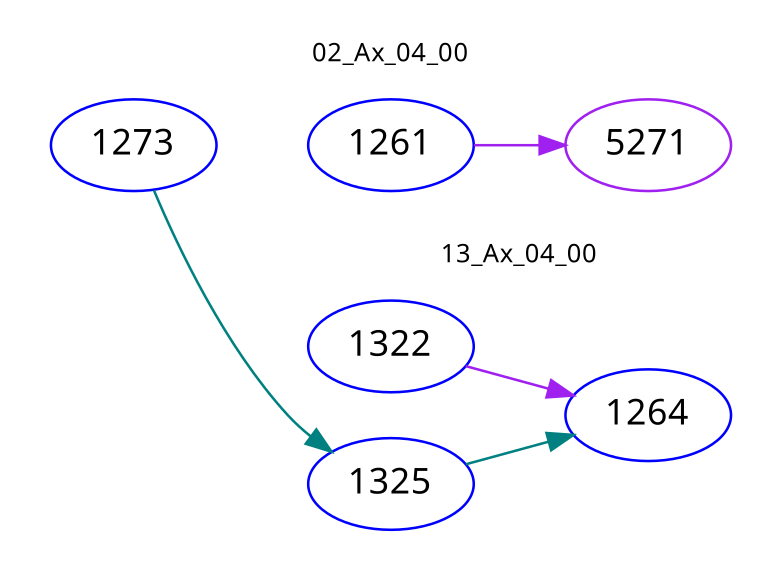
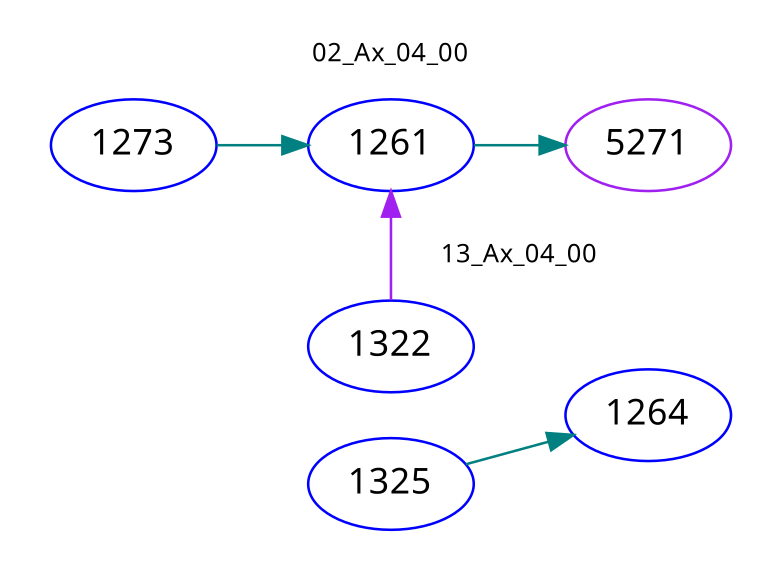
(507, 145) -> (507, 145)
(220, 322) -> (249, 145)
(507, 377) -> (391, 258)
